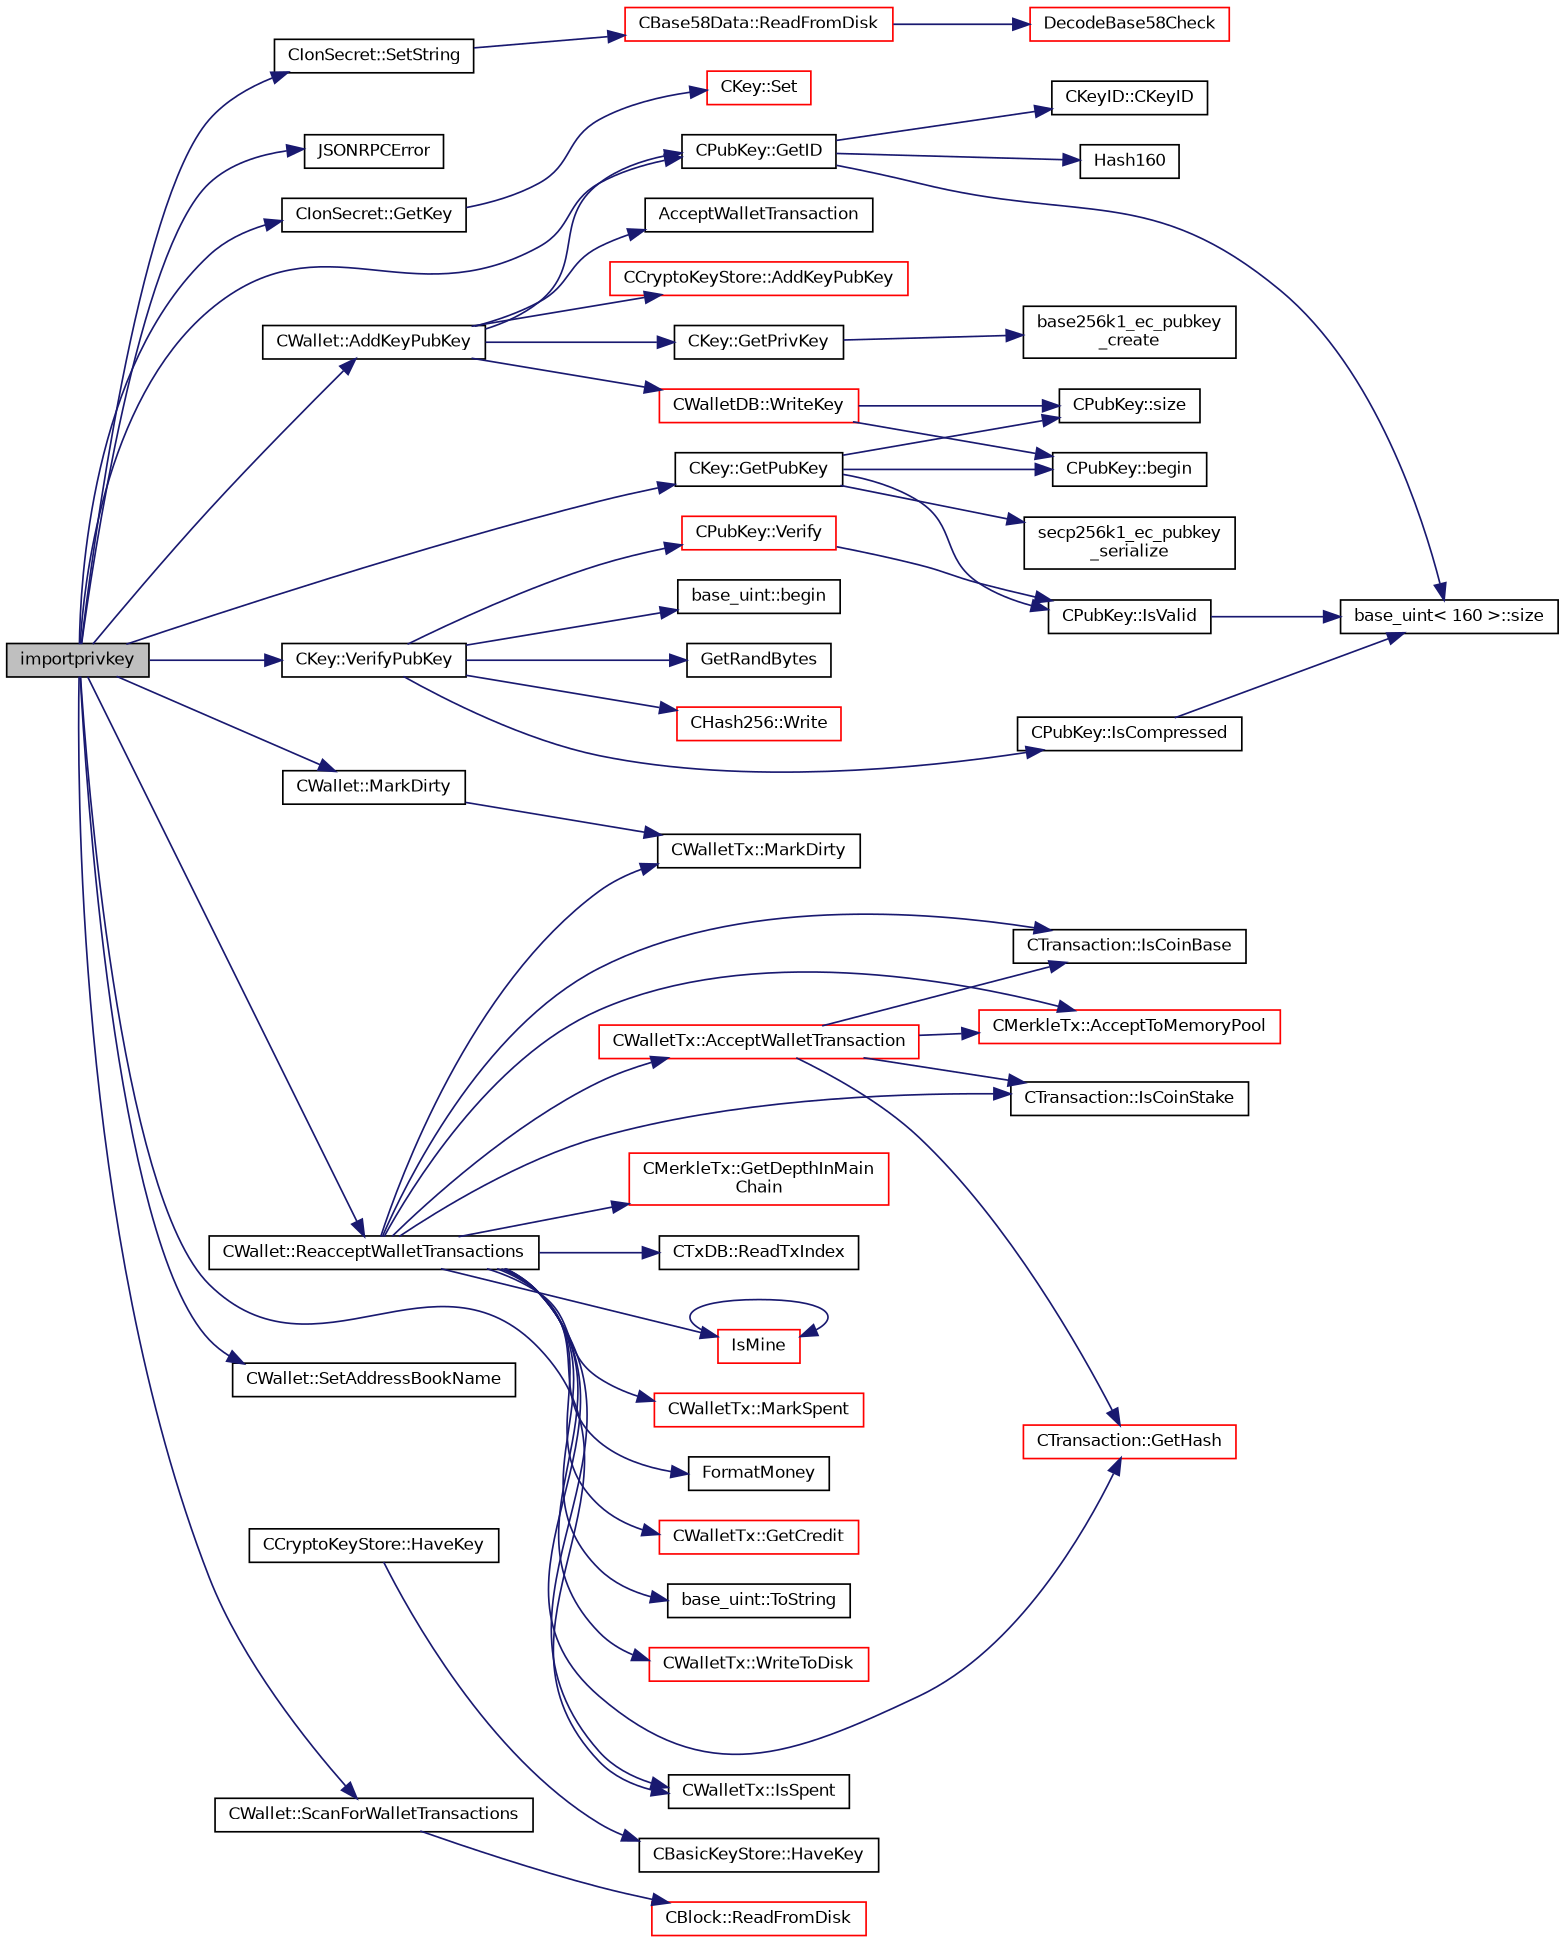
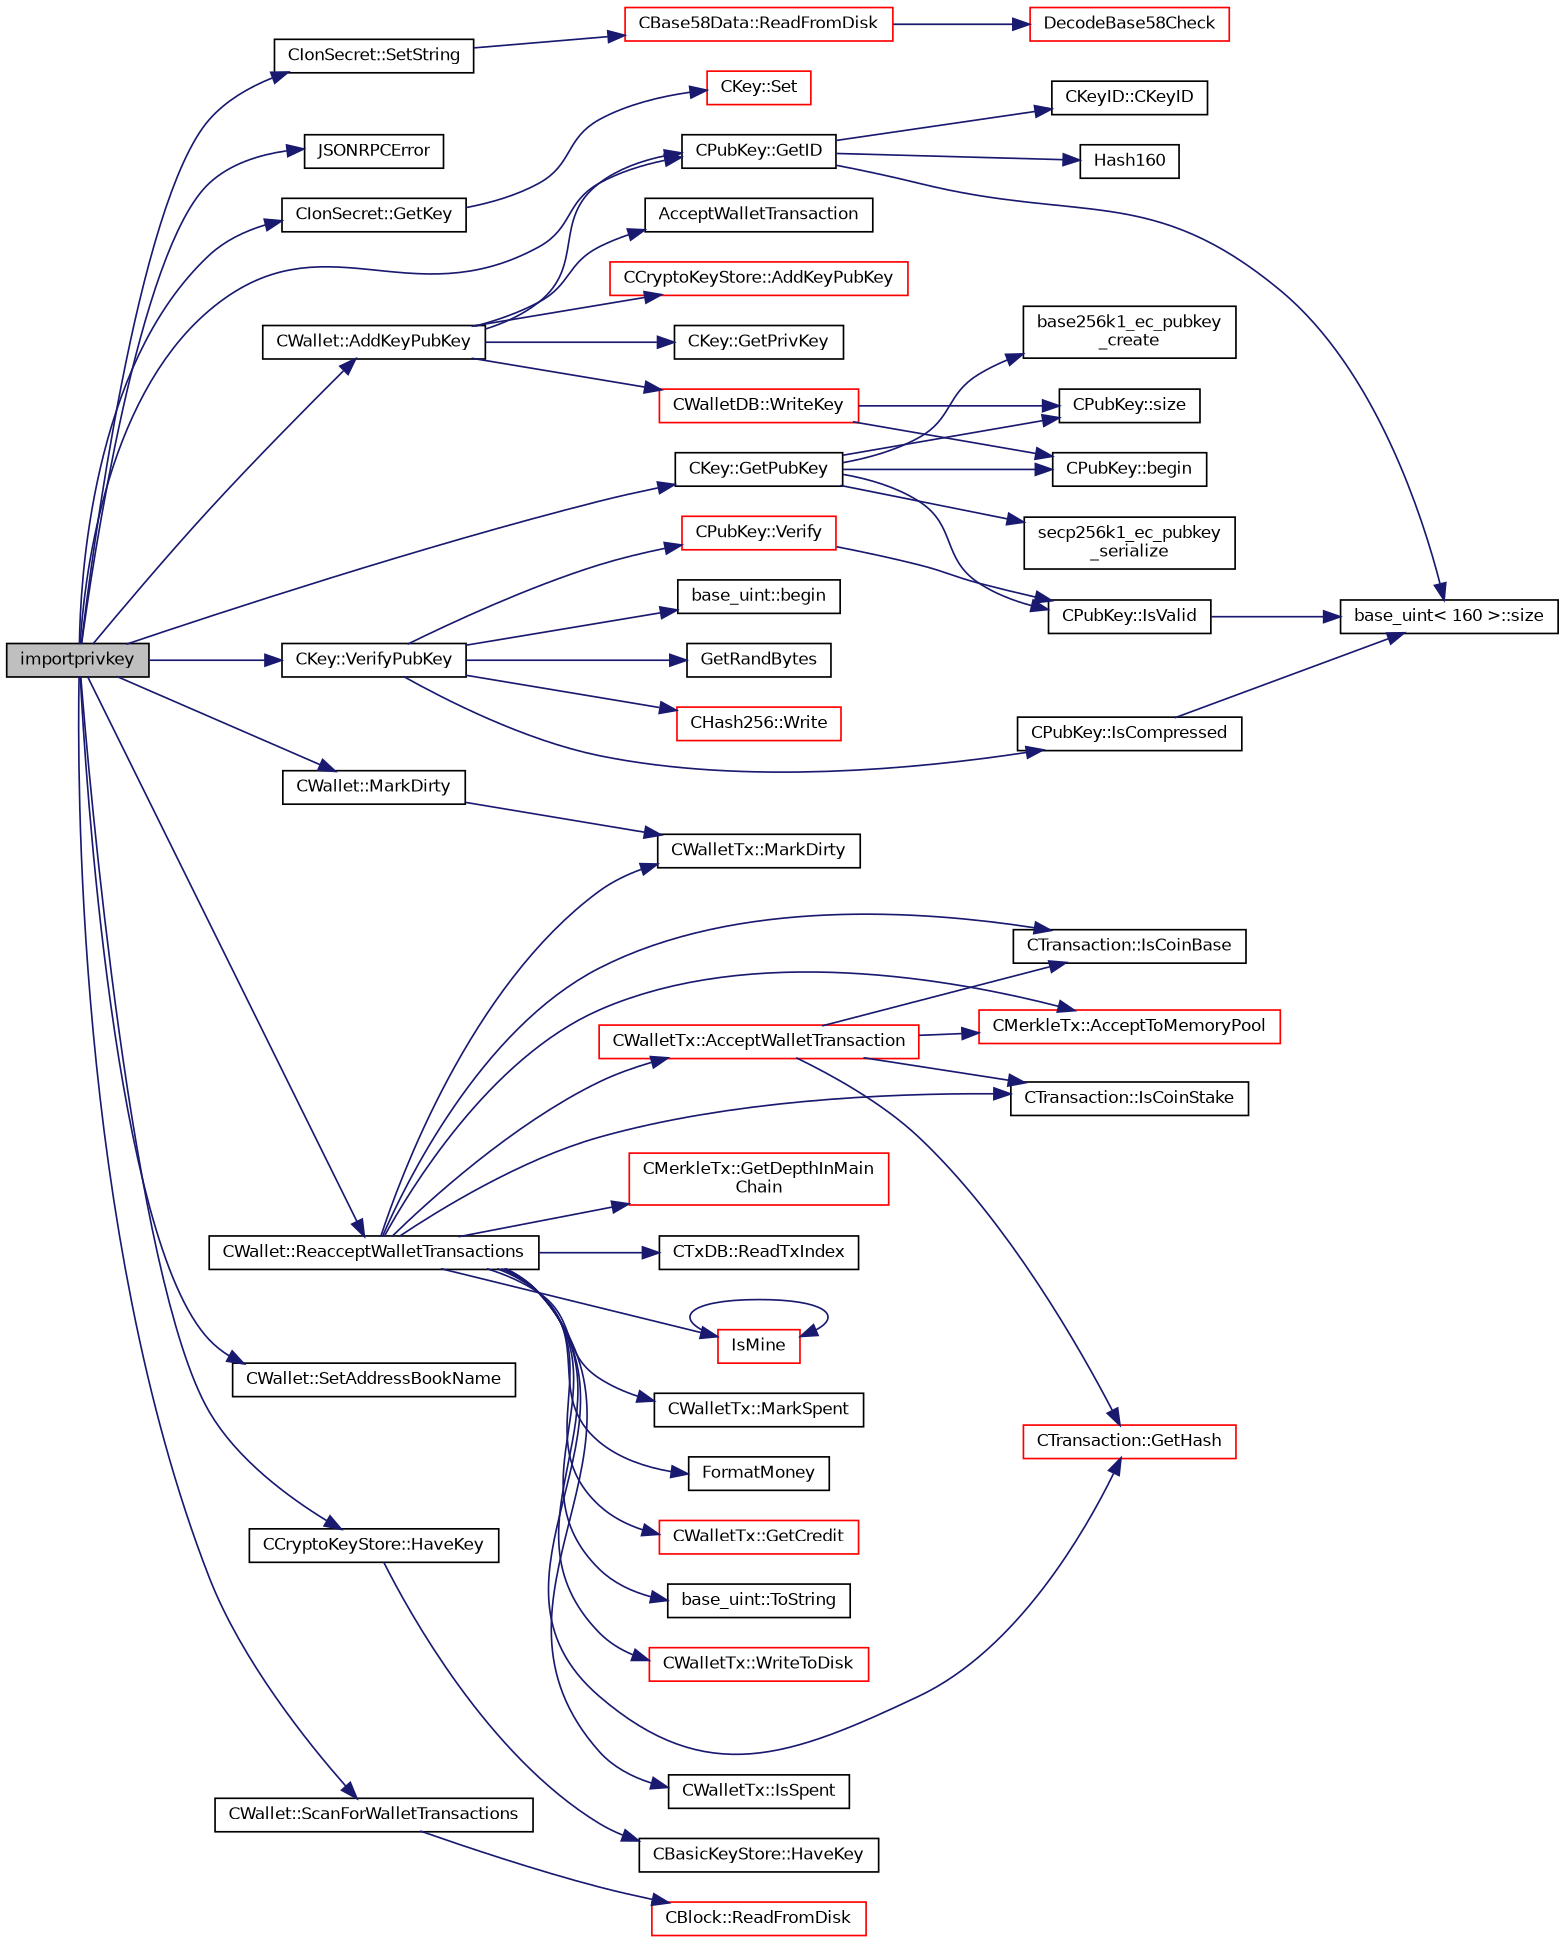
(925, 338) -> (935, 426)
(311, 1323) -> (172, 1307)
(759, 1410) -> (759, 1410)
